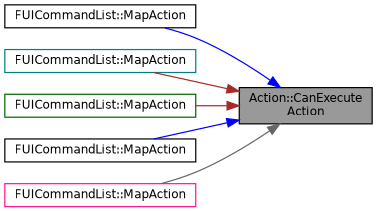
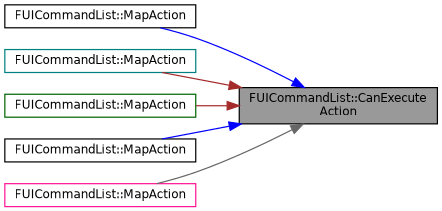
(306, 106) -> (338, 106)
